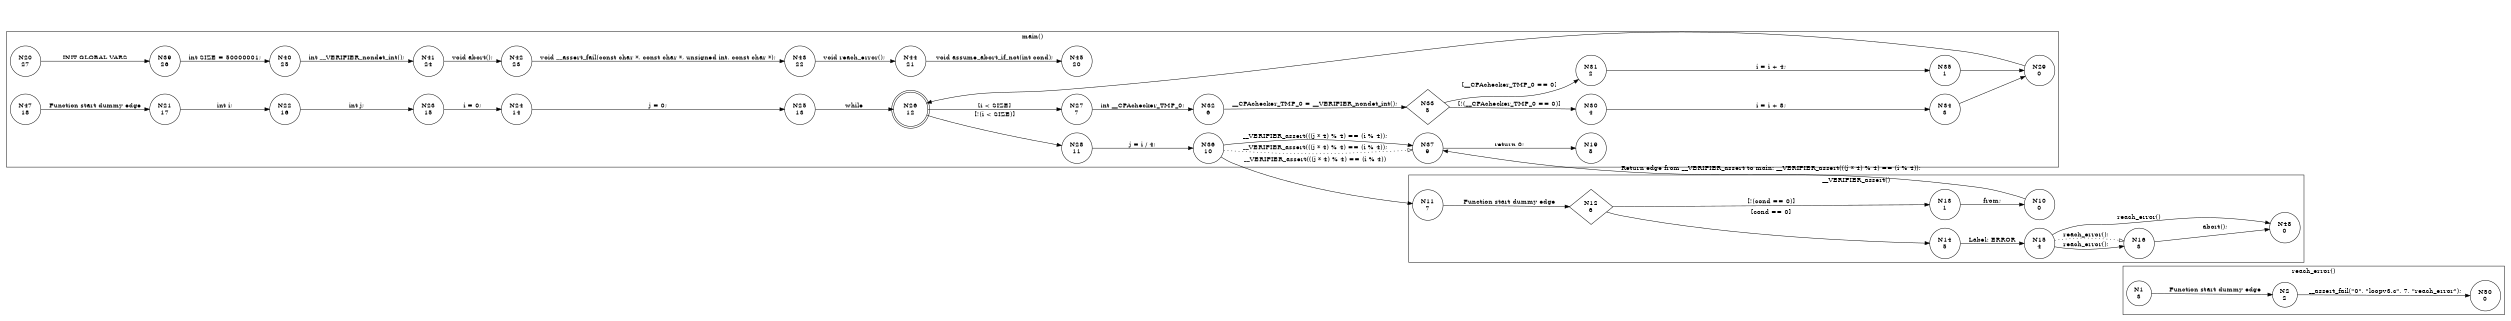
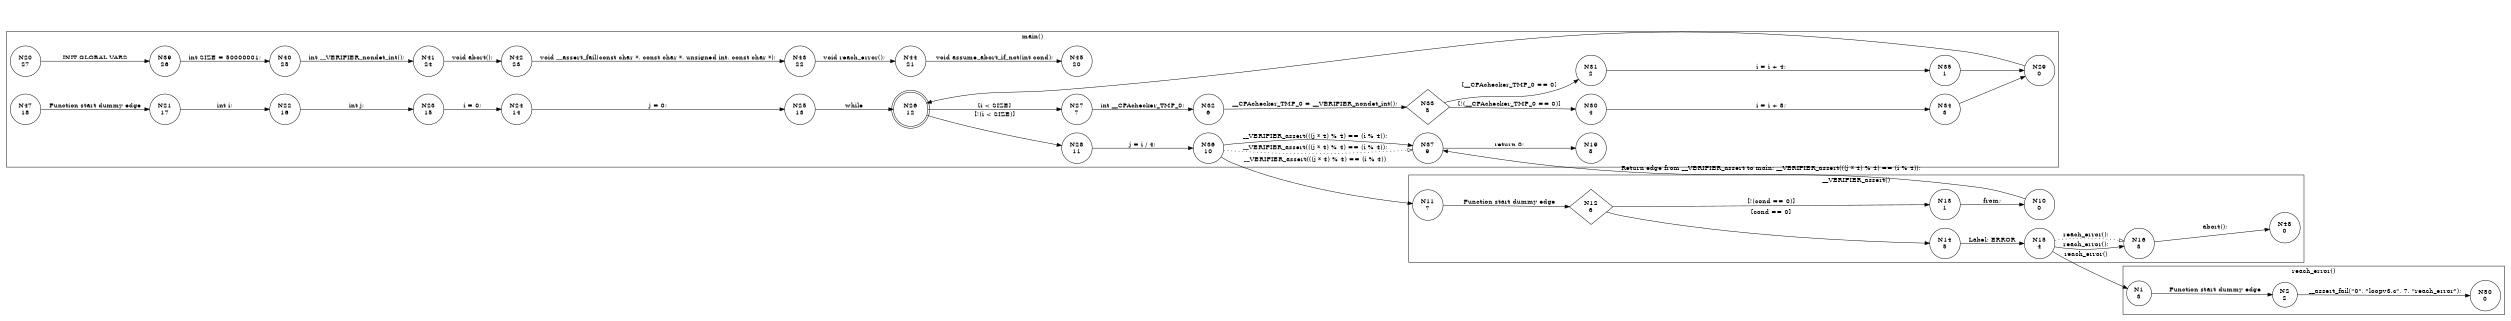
(2158, 220) -> (2088, 270)
